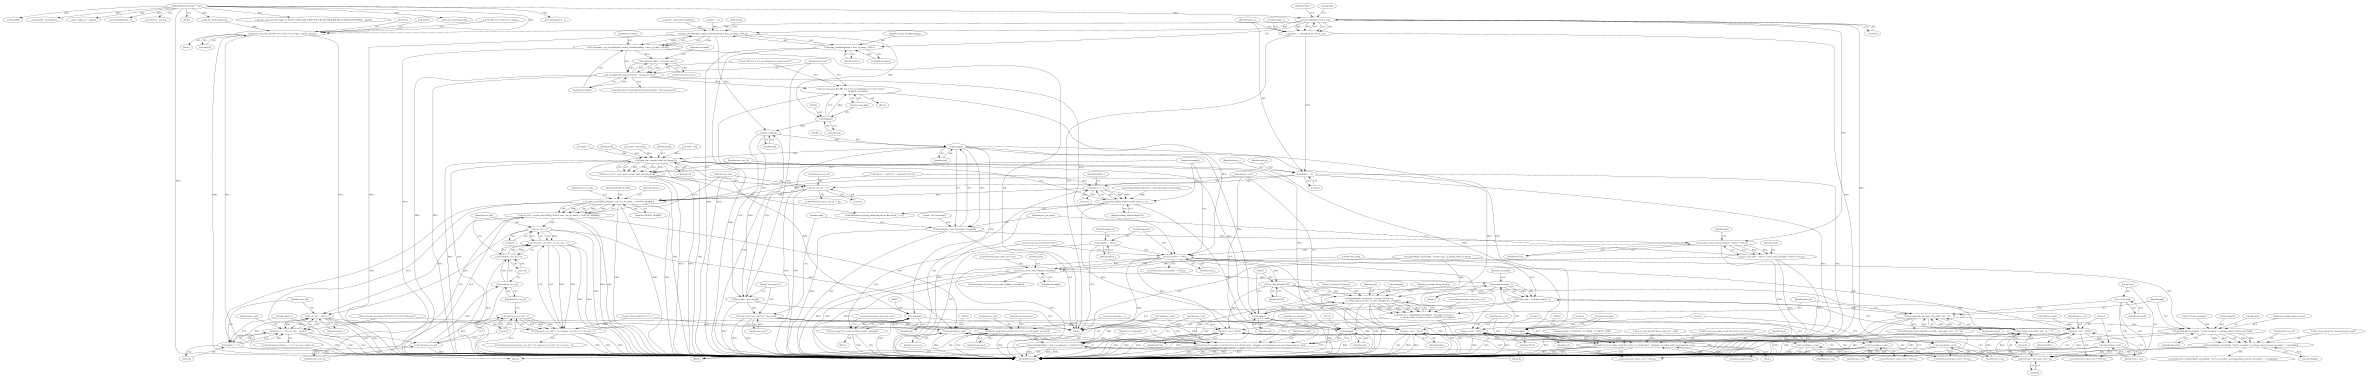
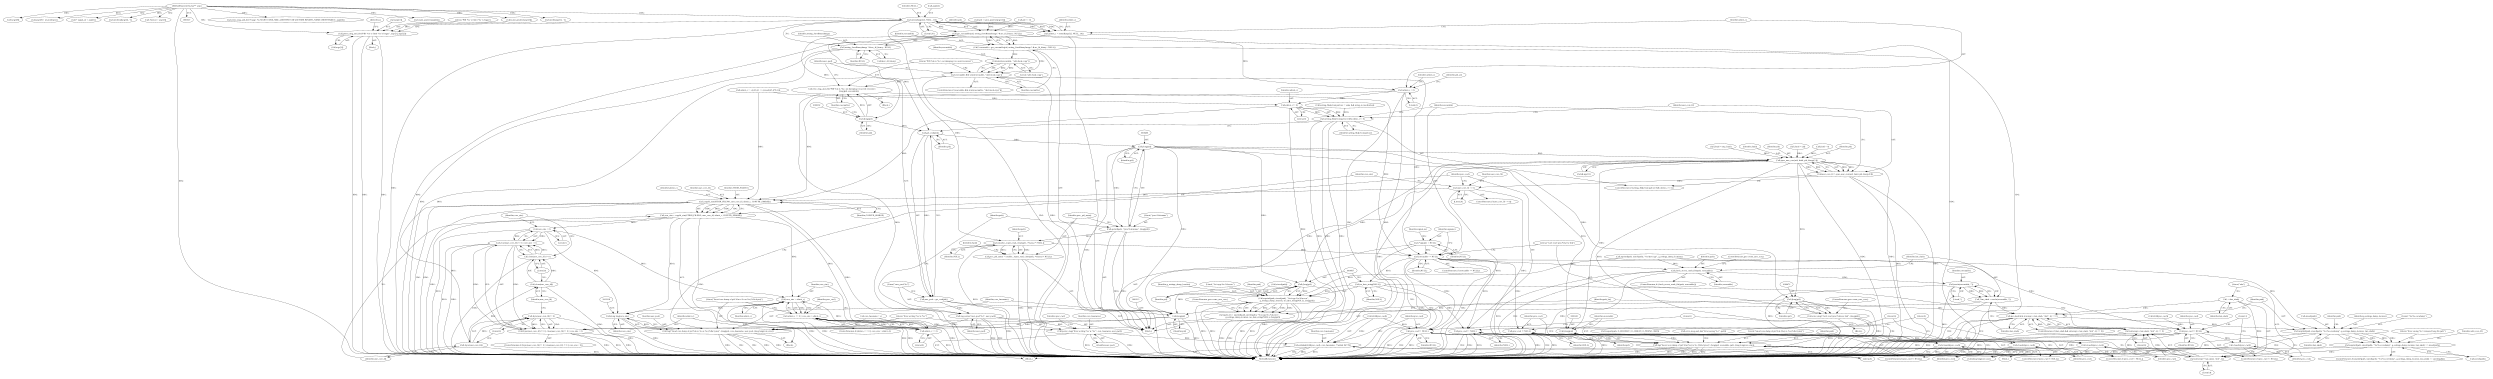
none -> (1773, 147)
(1102, 197) -> (1132, 124)
